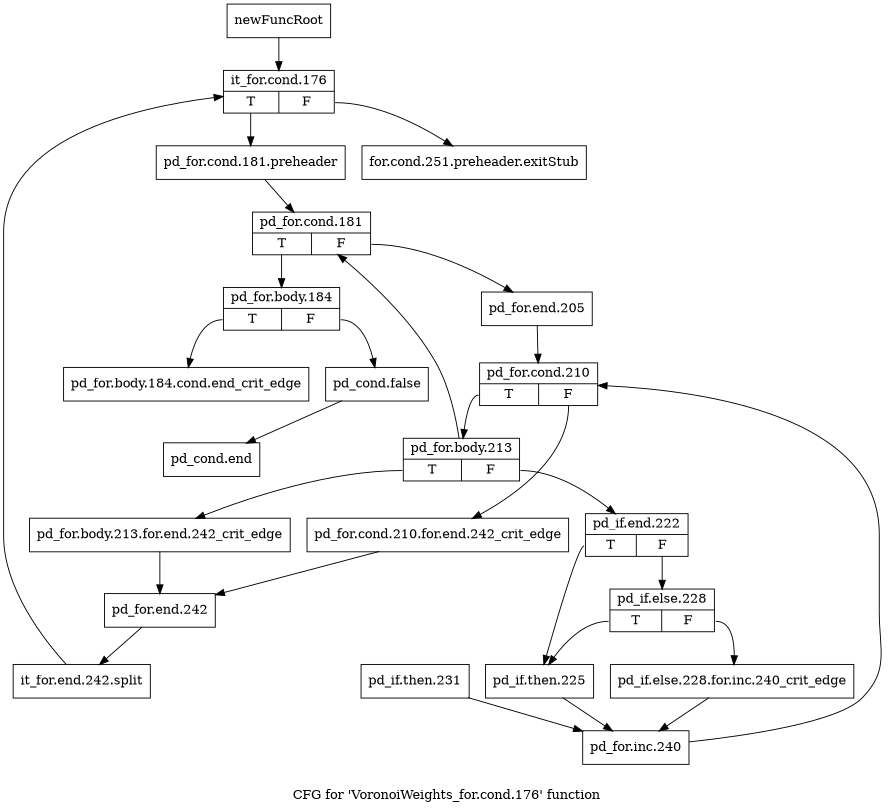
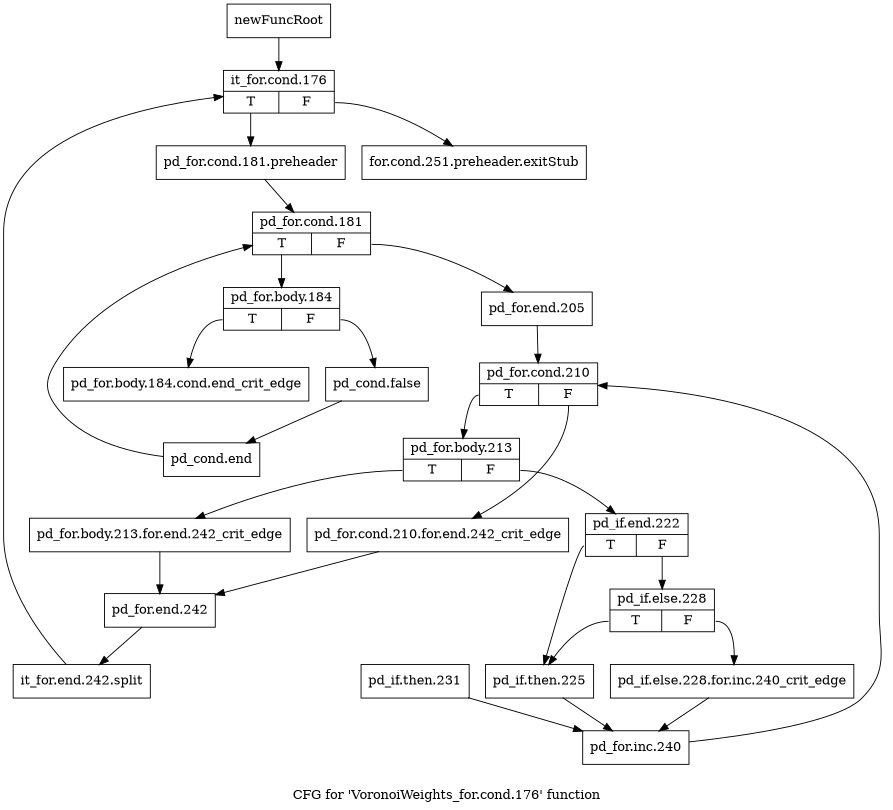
(420, 339) -> (72, 340)
